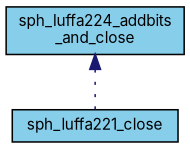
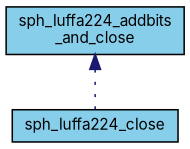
(95, 126) -> (95, 126)
